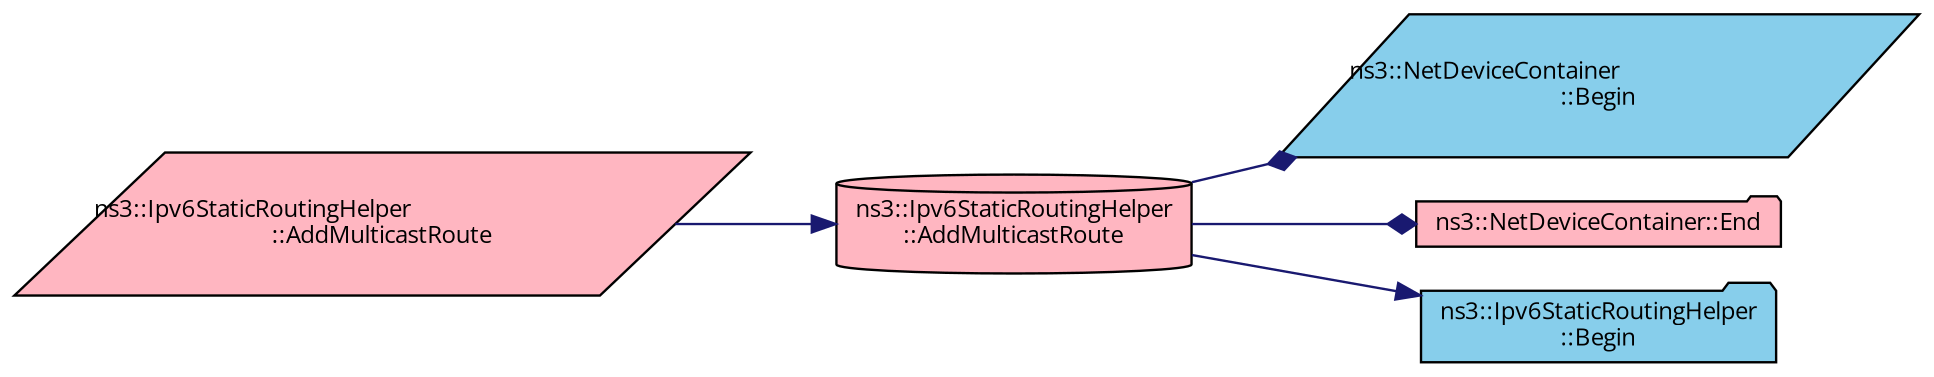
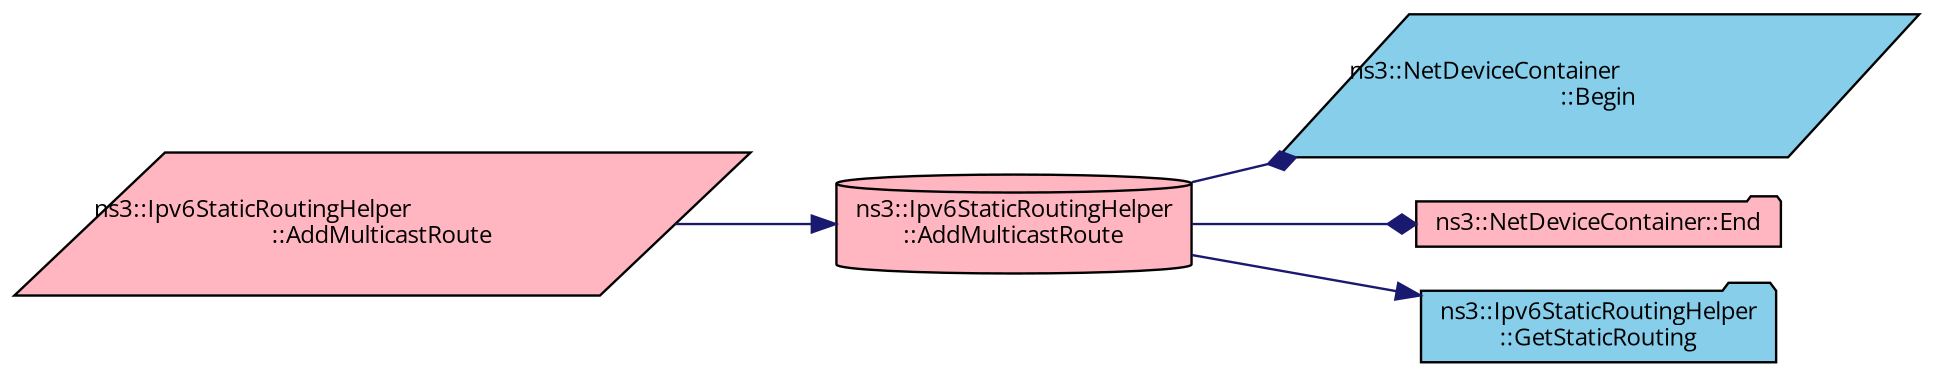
(1599, 327) -> (1599, 327)
